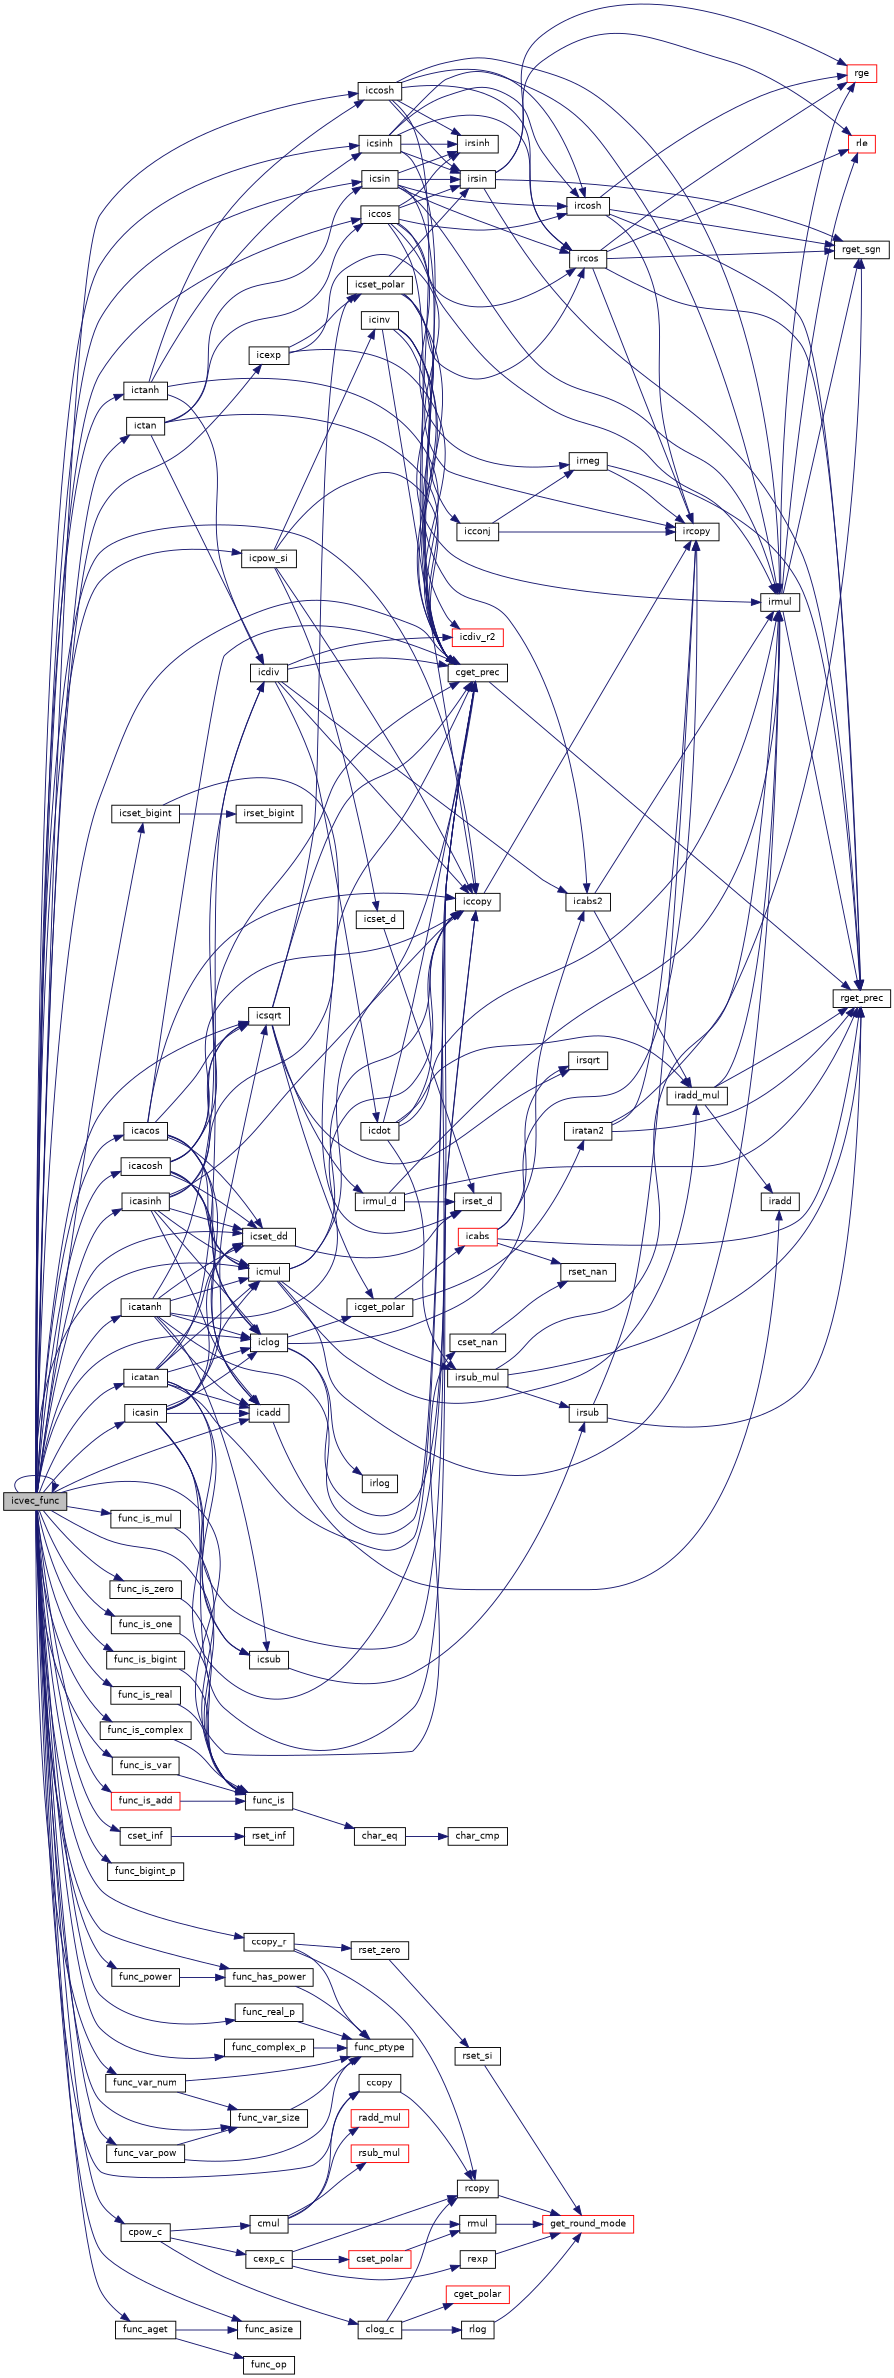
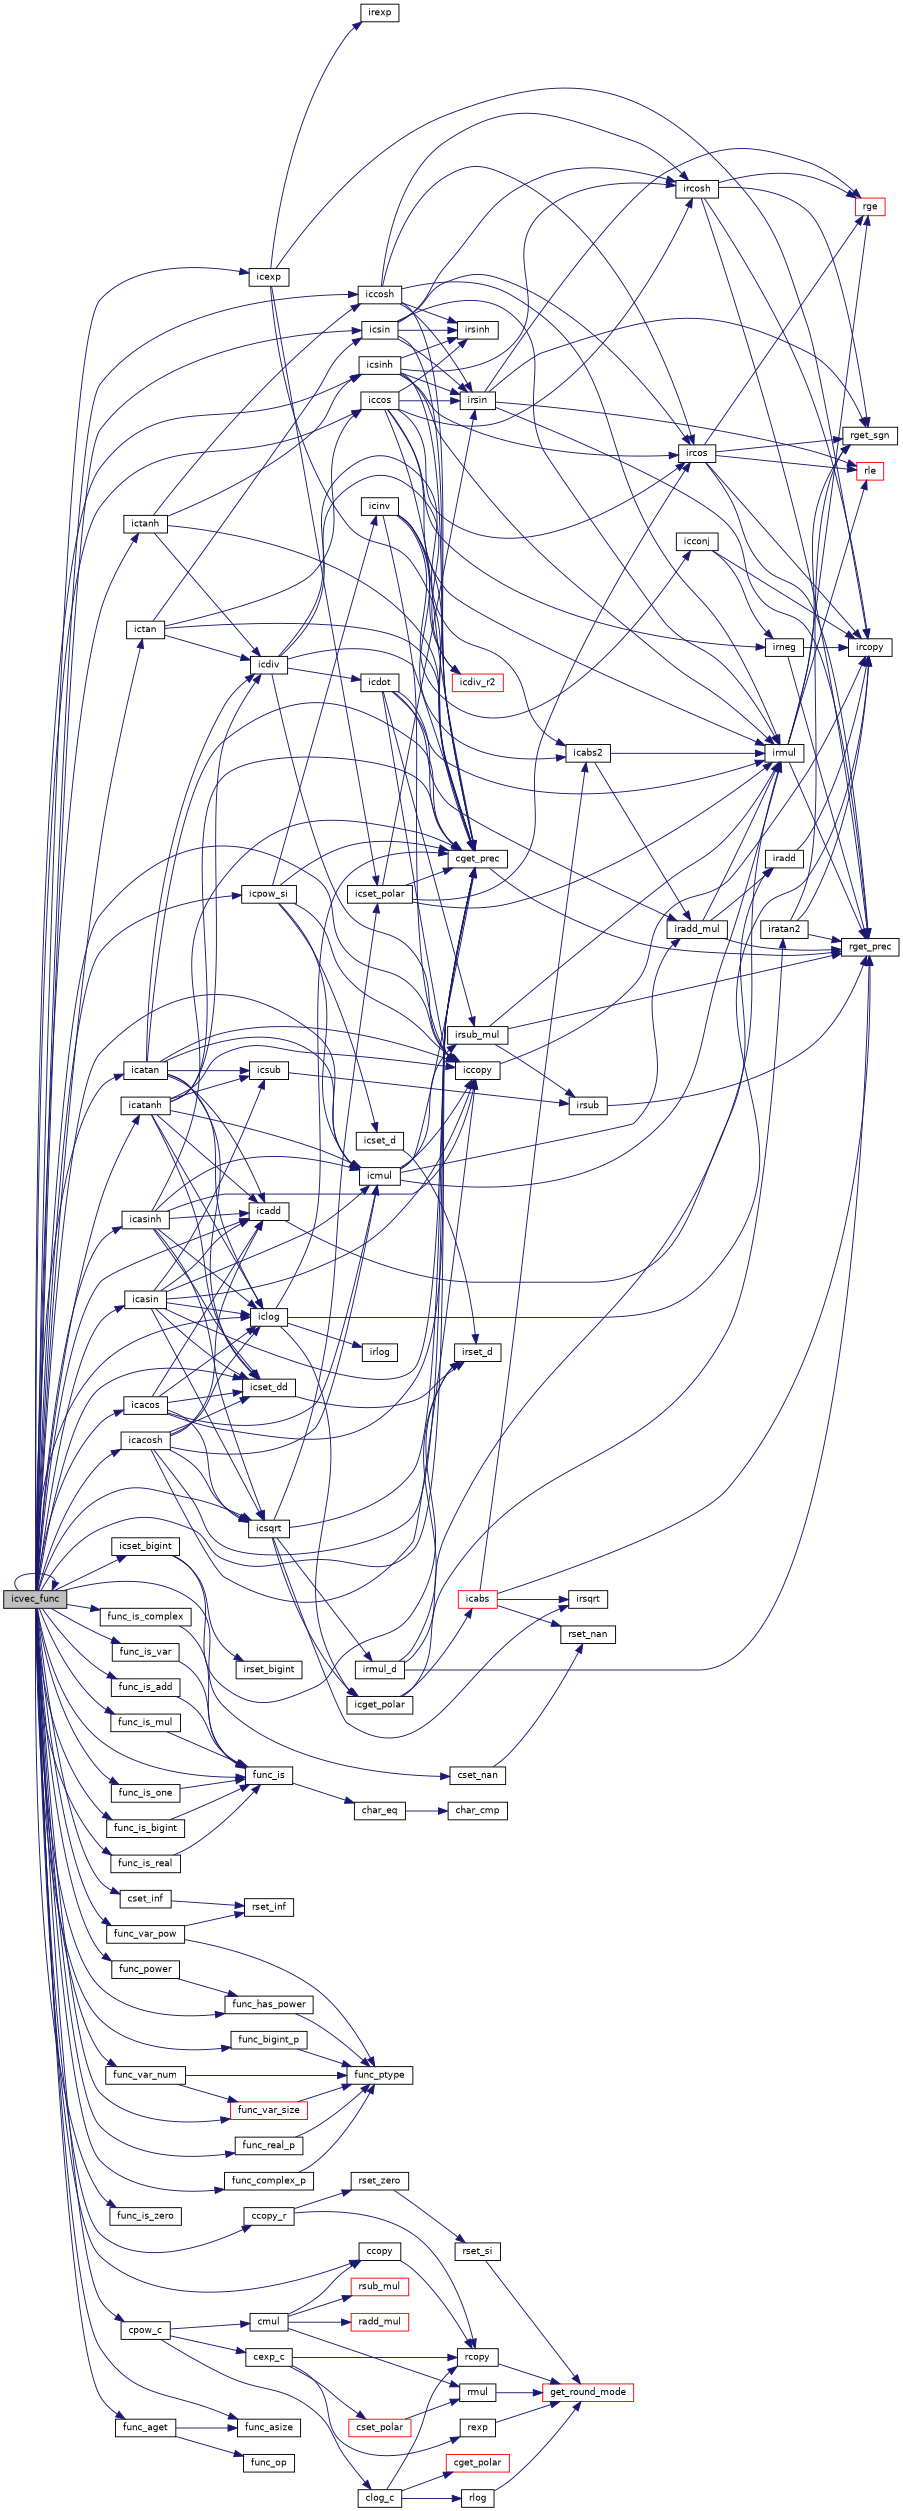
none -> (380, 13)
(229, 939) -> none
none -> (326, 1023)
(665, 1025) -> (839, 772)
(209, 1694) -> none
(146, 1801) -> (146, 1688)
(332, 1987) -> (320, 2056)
(269, 2118) -> (269, 2111)
(203, 2137) -> (210, 1920)
